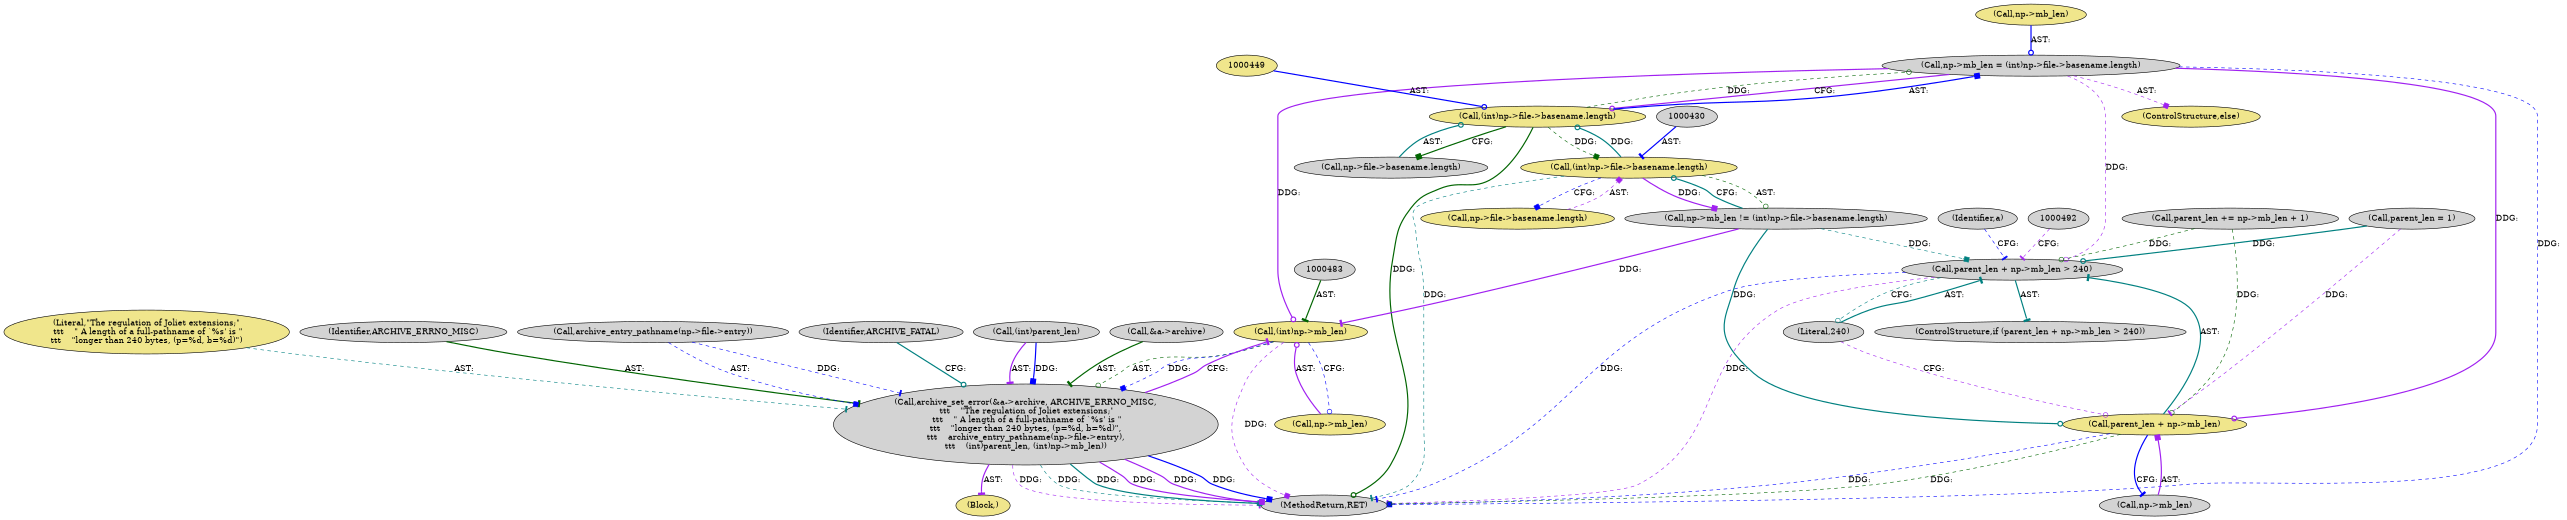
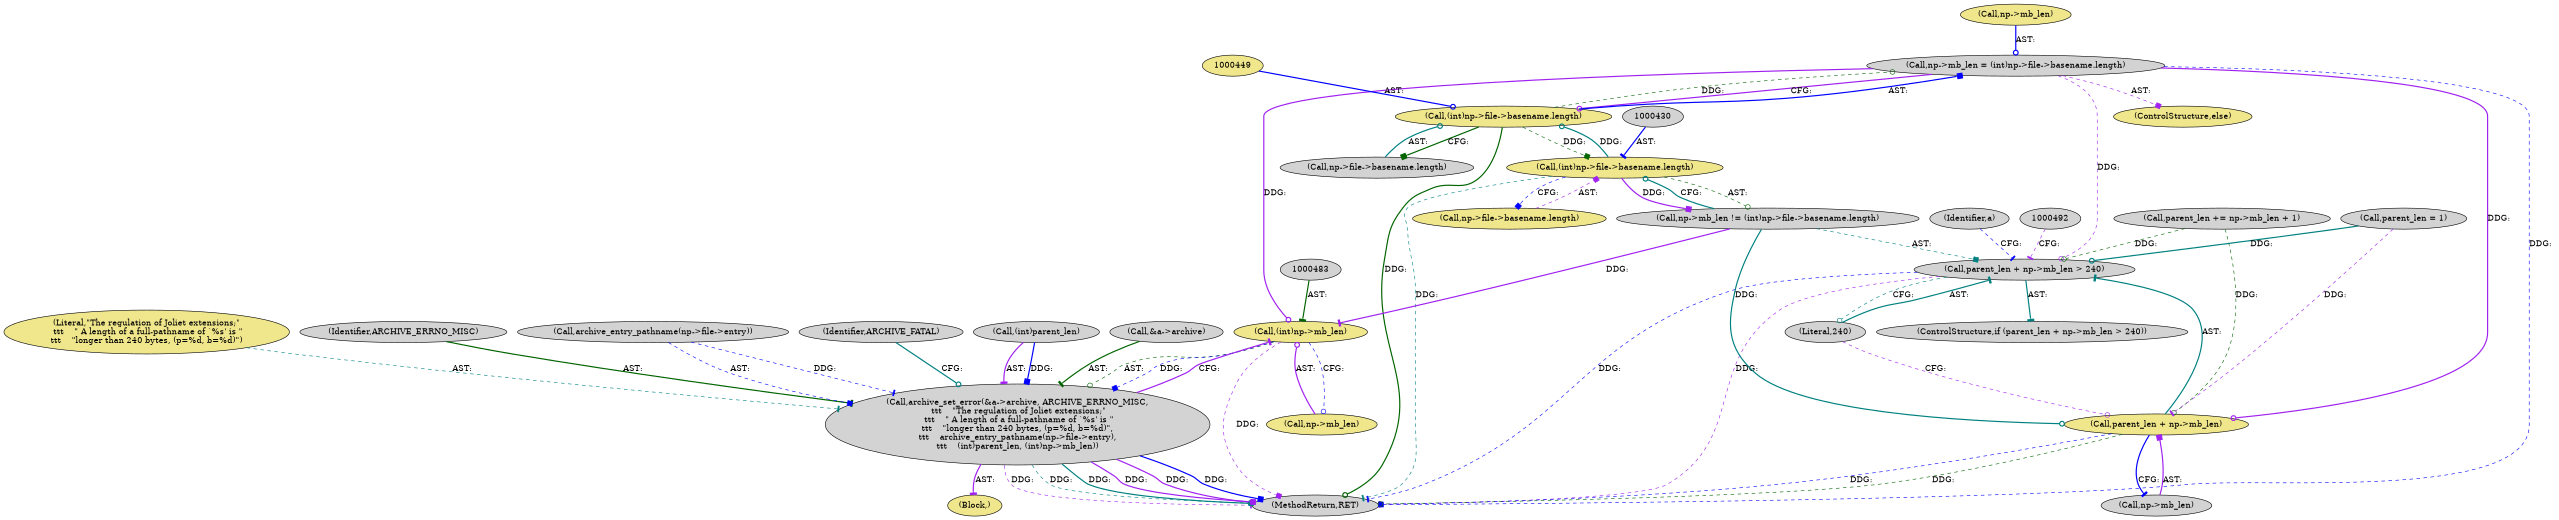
(1921, 244) -> (1923, 244)
